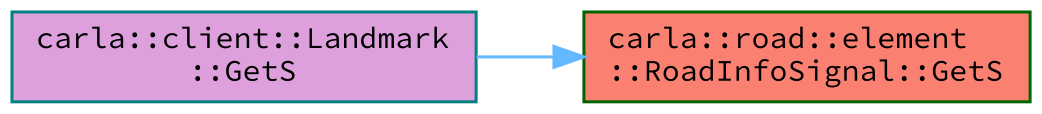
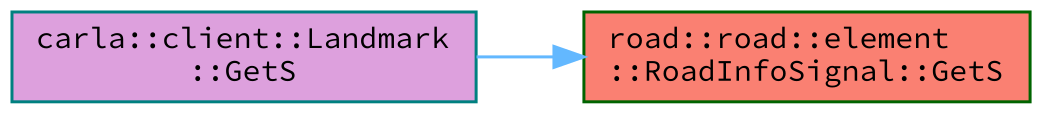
(807, 57) -> (807, 57)
